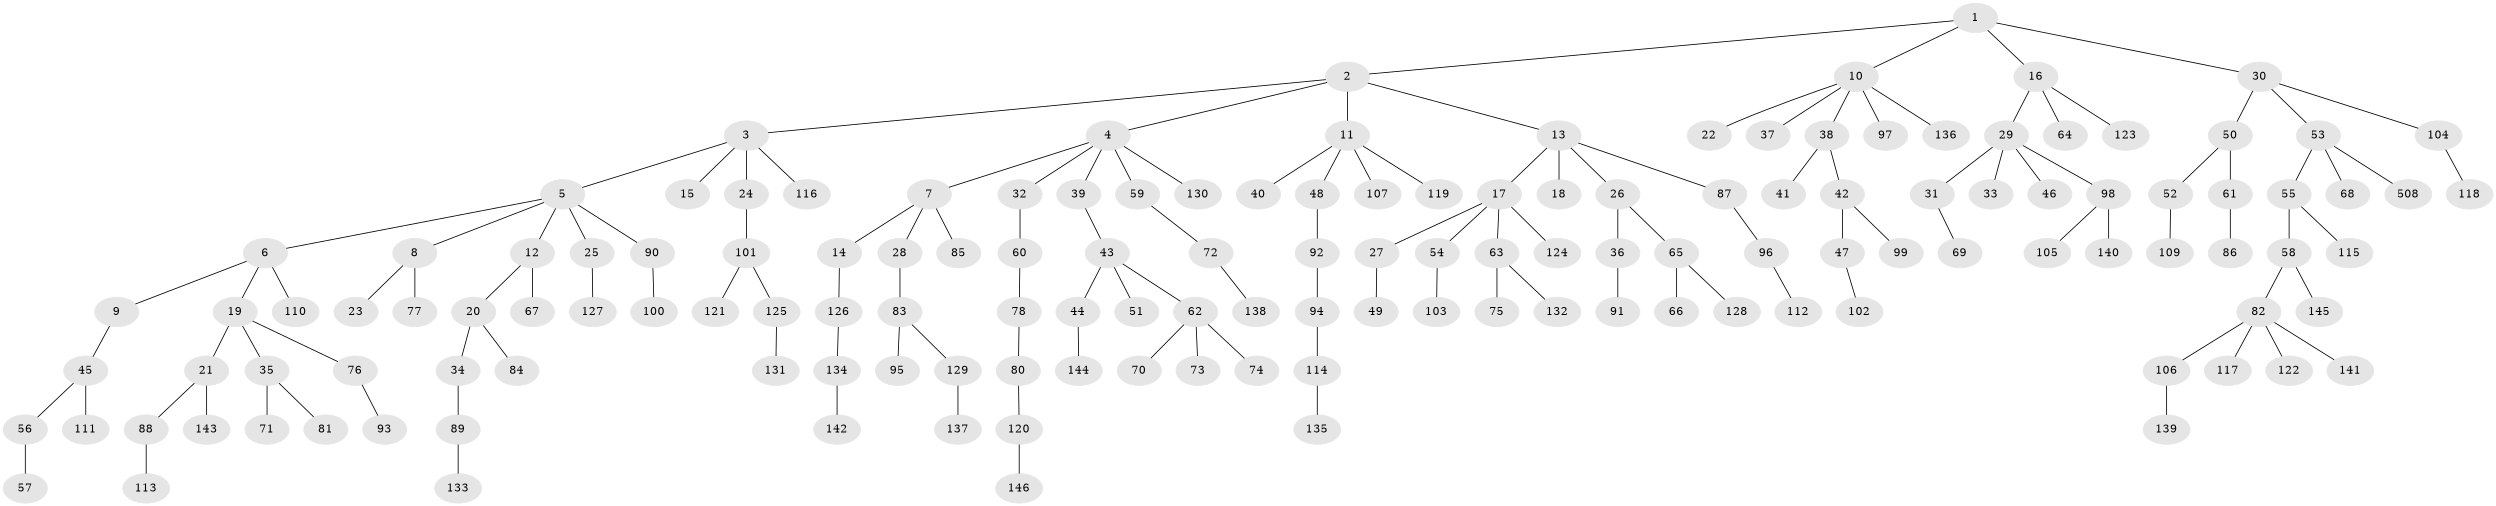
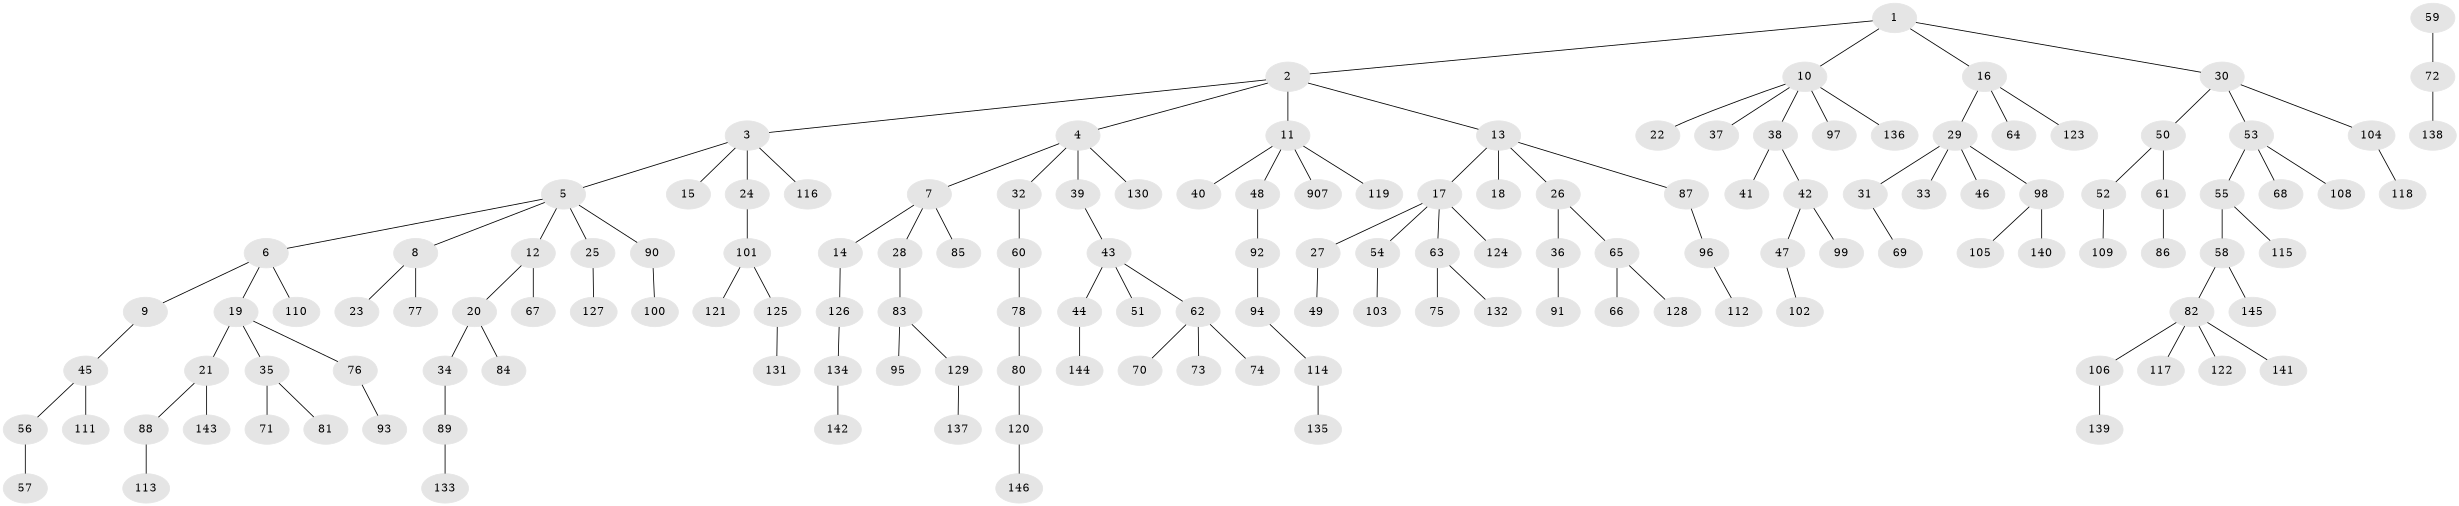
(1123, 165) -> none
(1378, 194) -> (1318, 194)
(2408, 194) -> (2341, 194)
